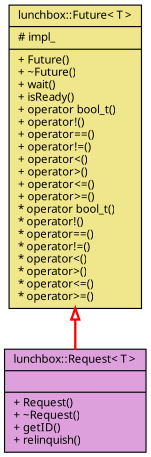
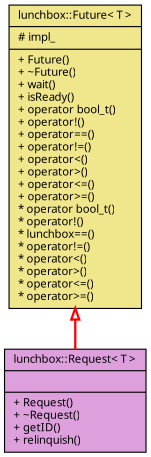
(56, 234) -> (57, 234)
